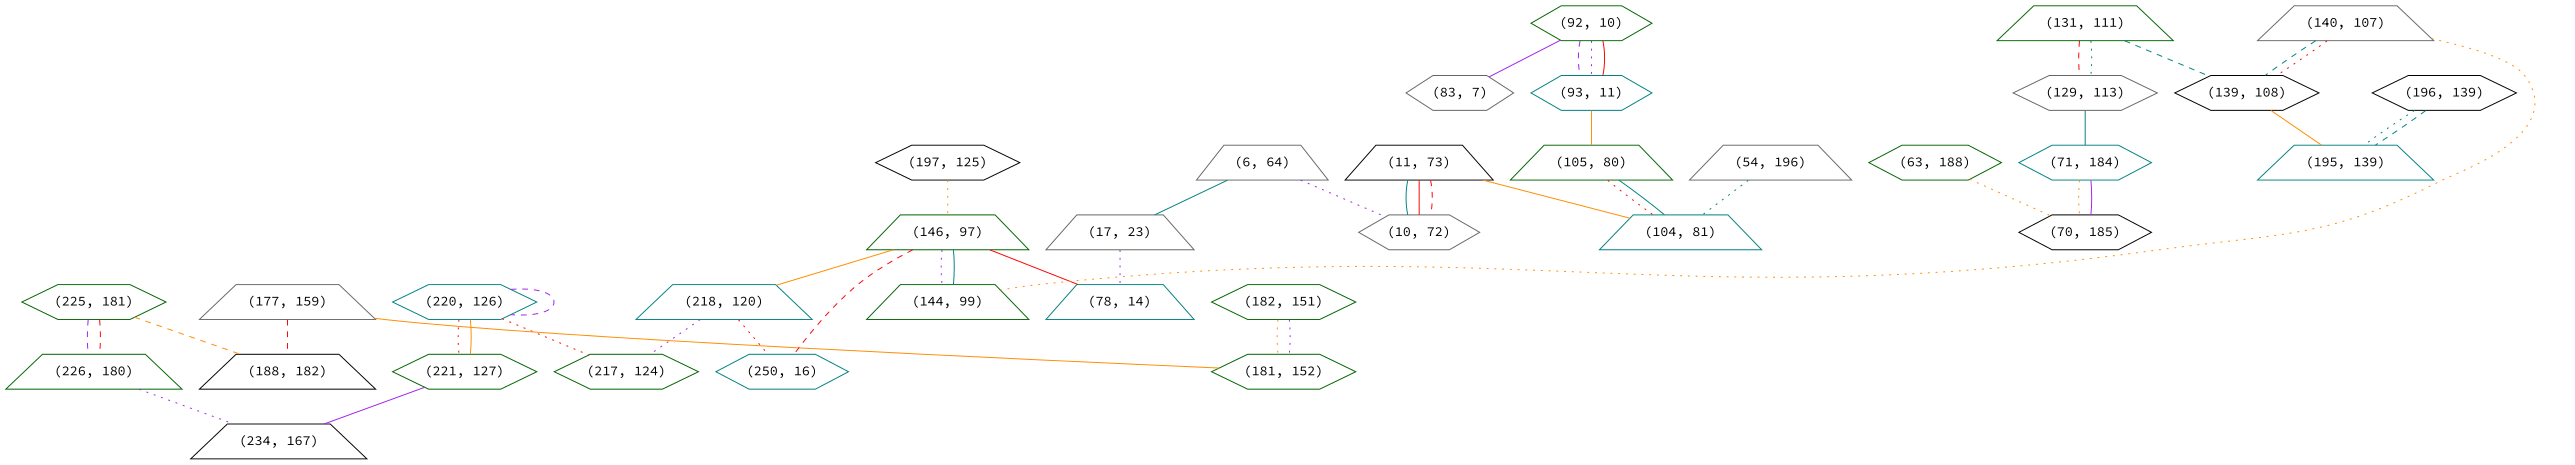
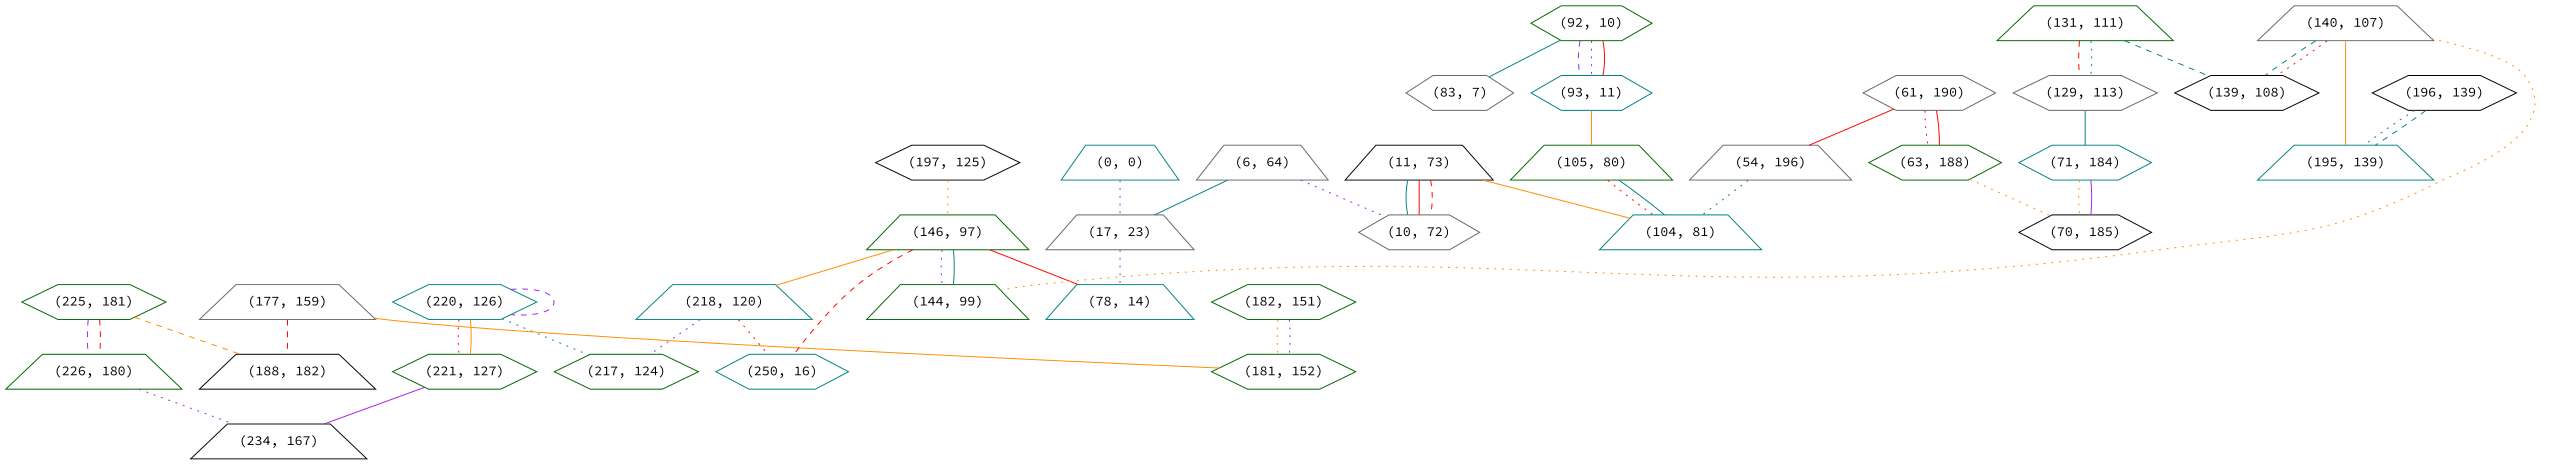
(1525, 59) -> (1525, 59)
none -> (1929, 93)
(2296, 128) -> (2346, 93)
none -> (1120, 163)
(552, 340) -> (552, 340)
